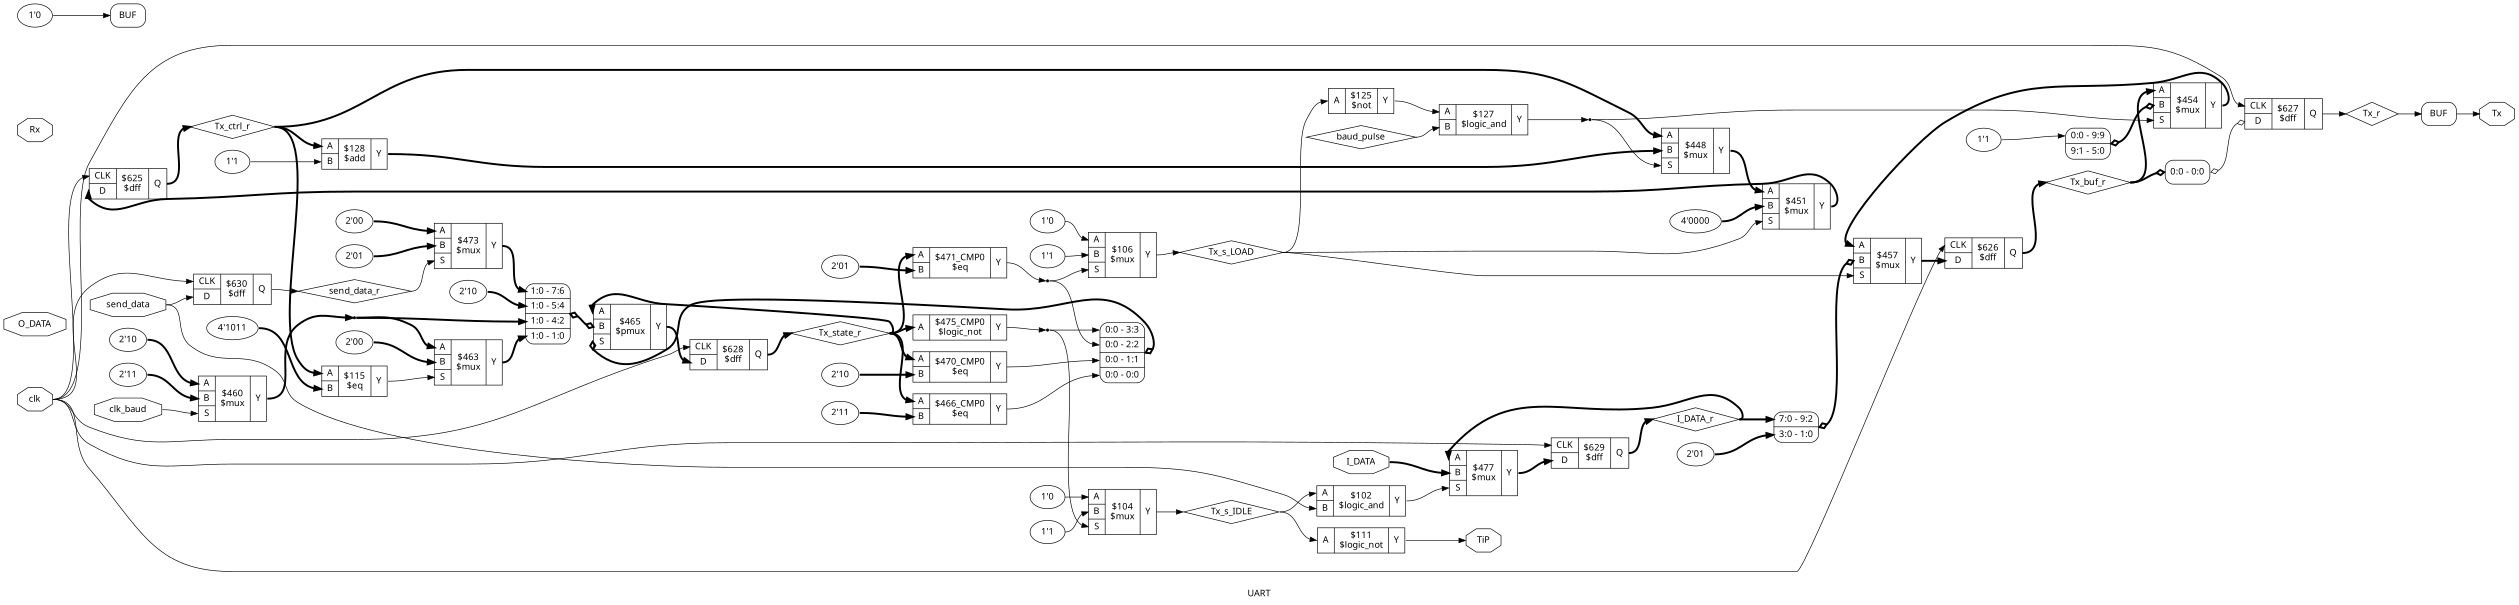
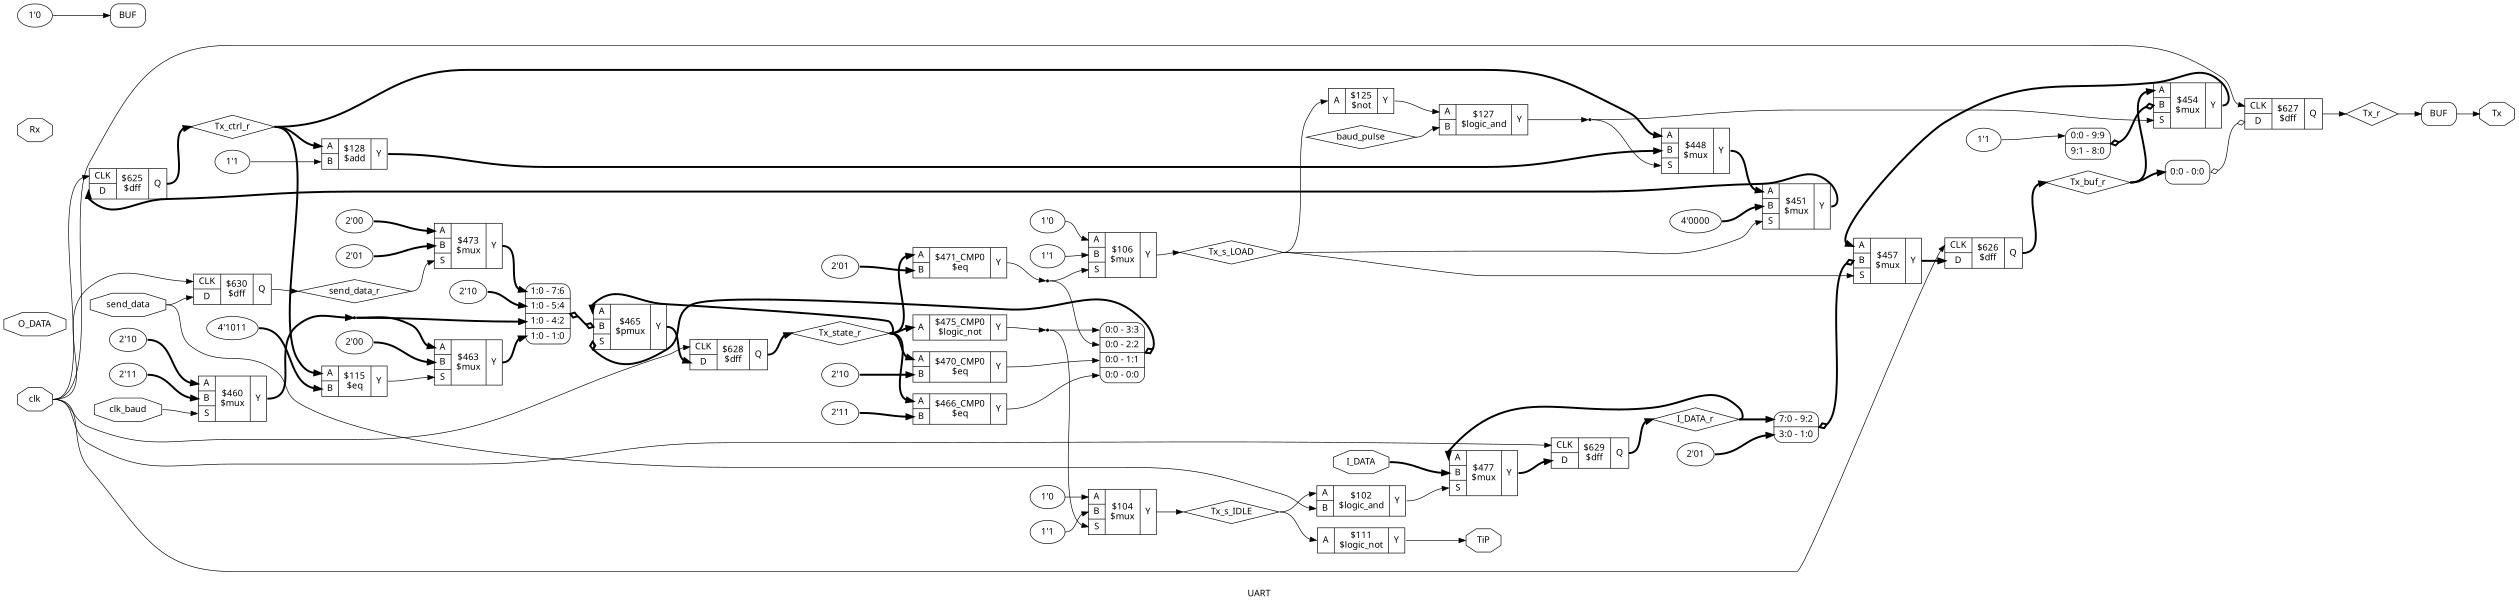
(2088, 151) -> (2088, 151)
(2146, 178) -> (2146, 178)
